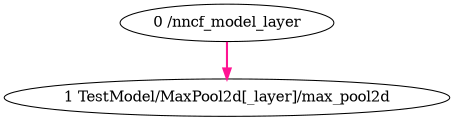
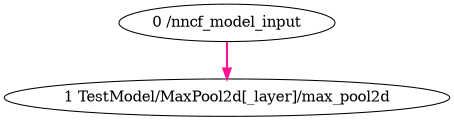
(227, 23) -> (227, 23)
